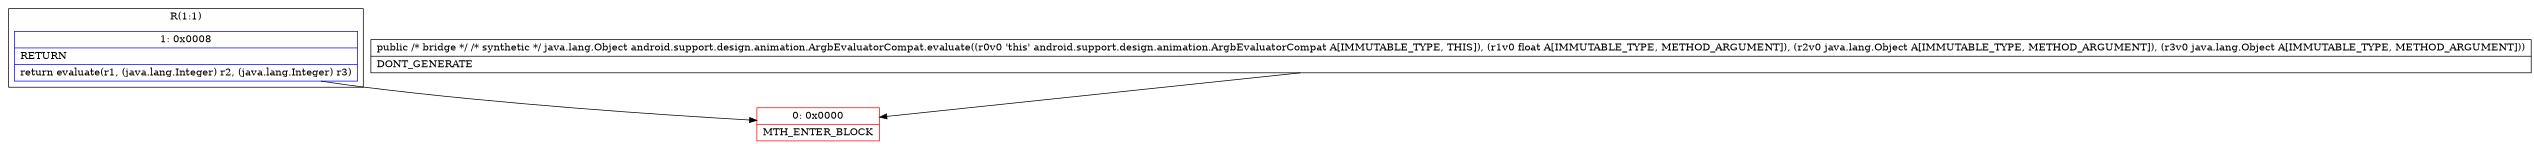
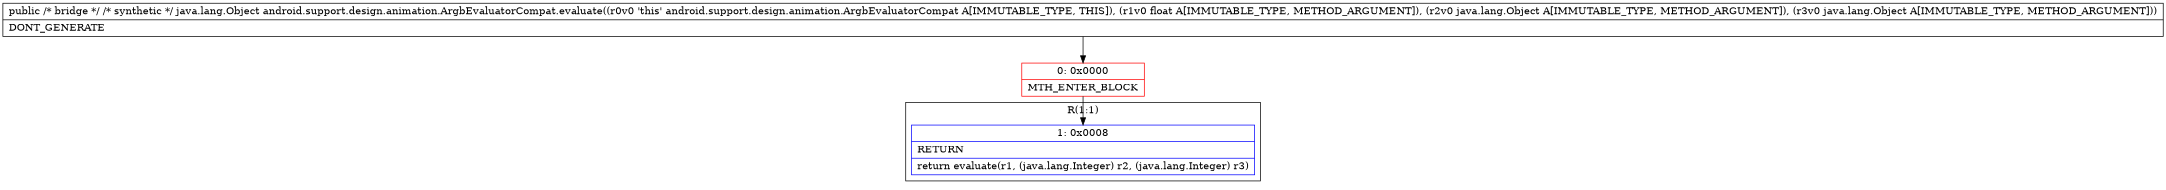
(535, 105) -> (1083, 107)
